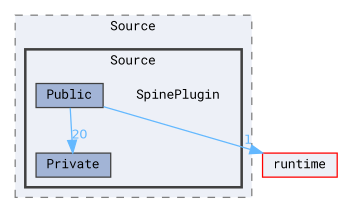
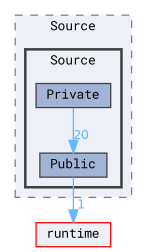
(178, 96) -> none
(71, 124) -> (73, 124)
